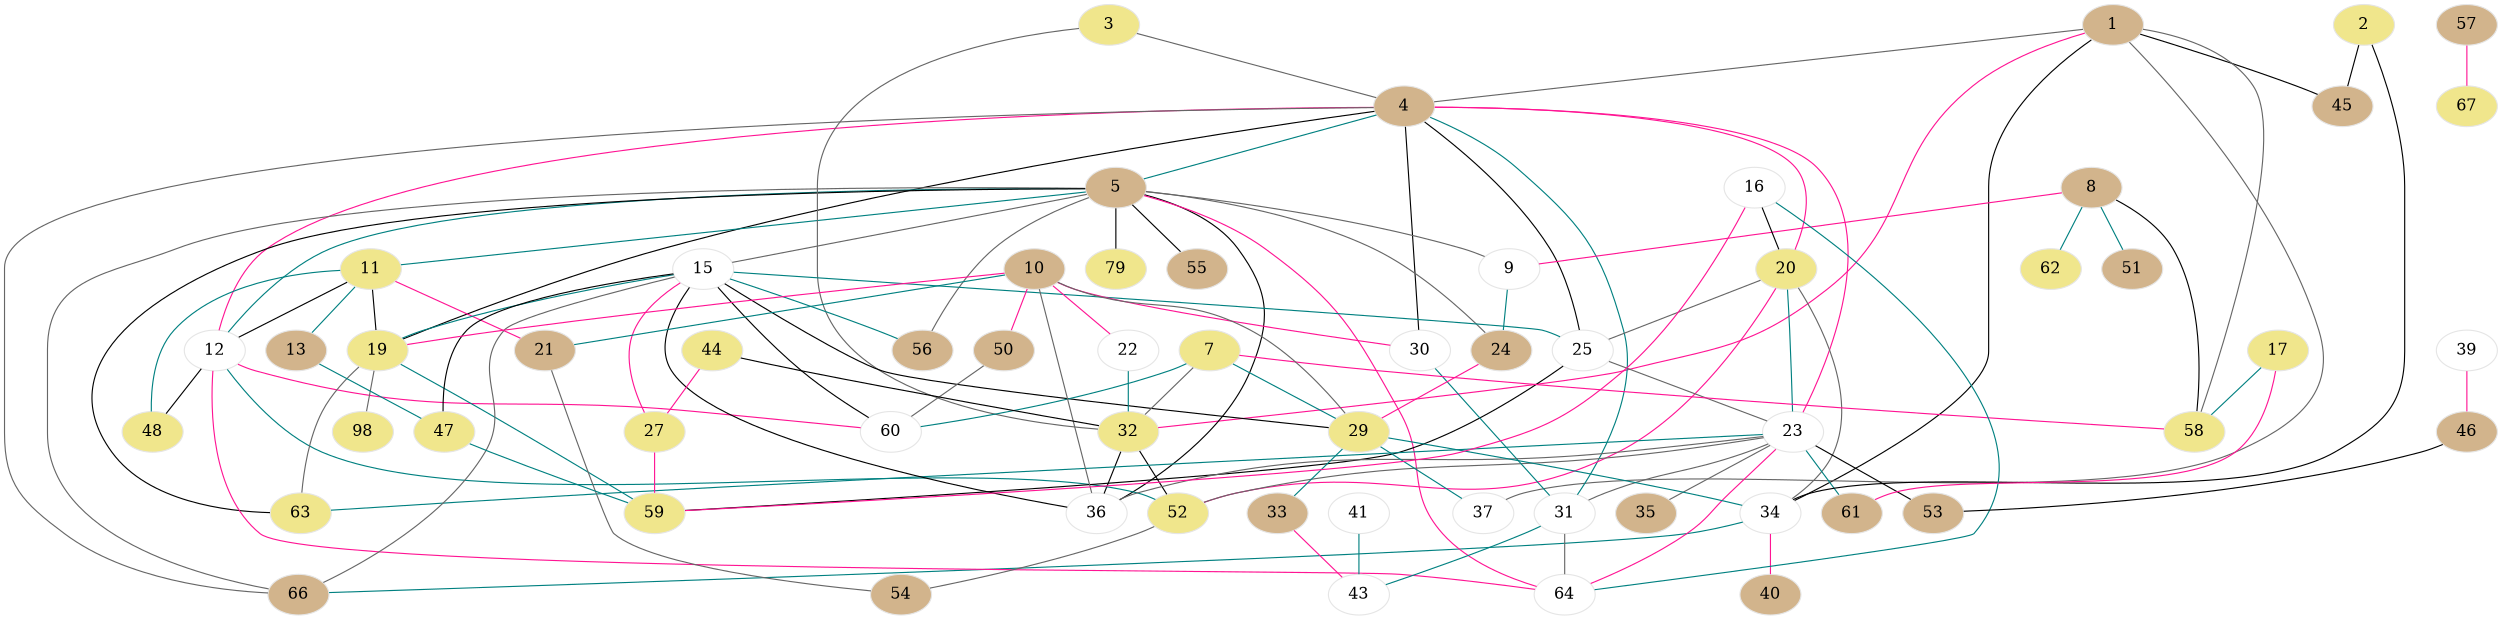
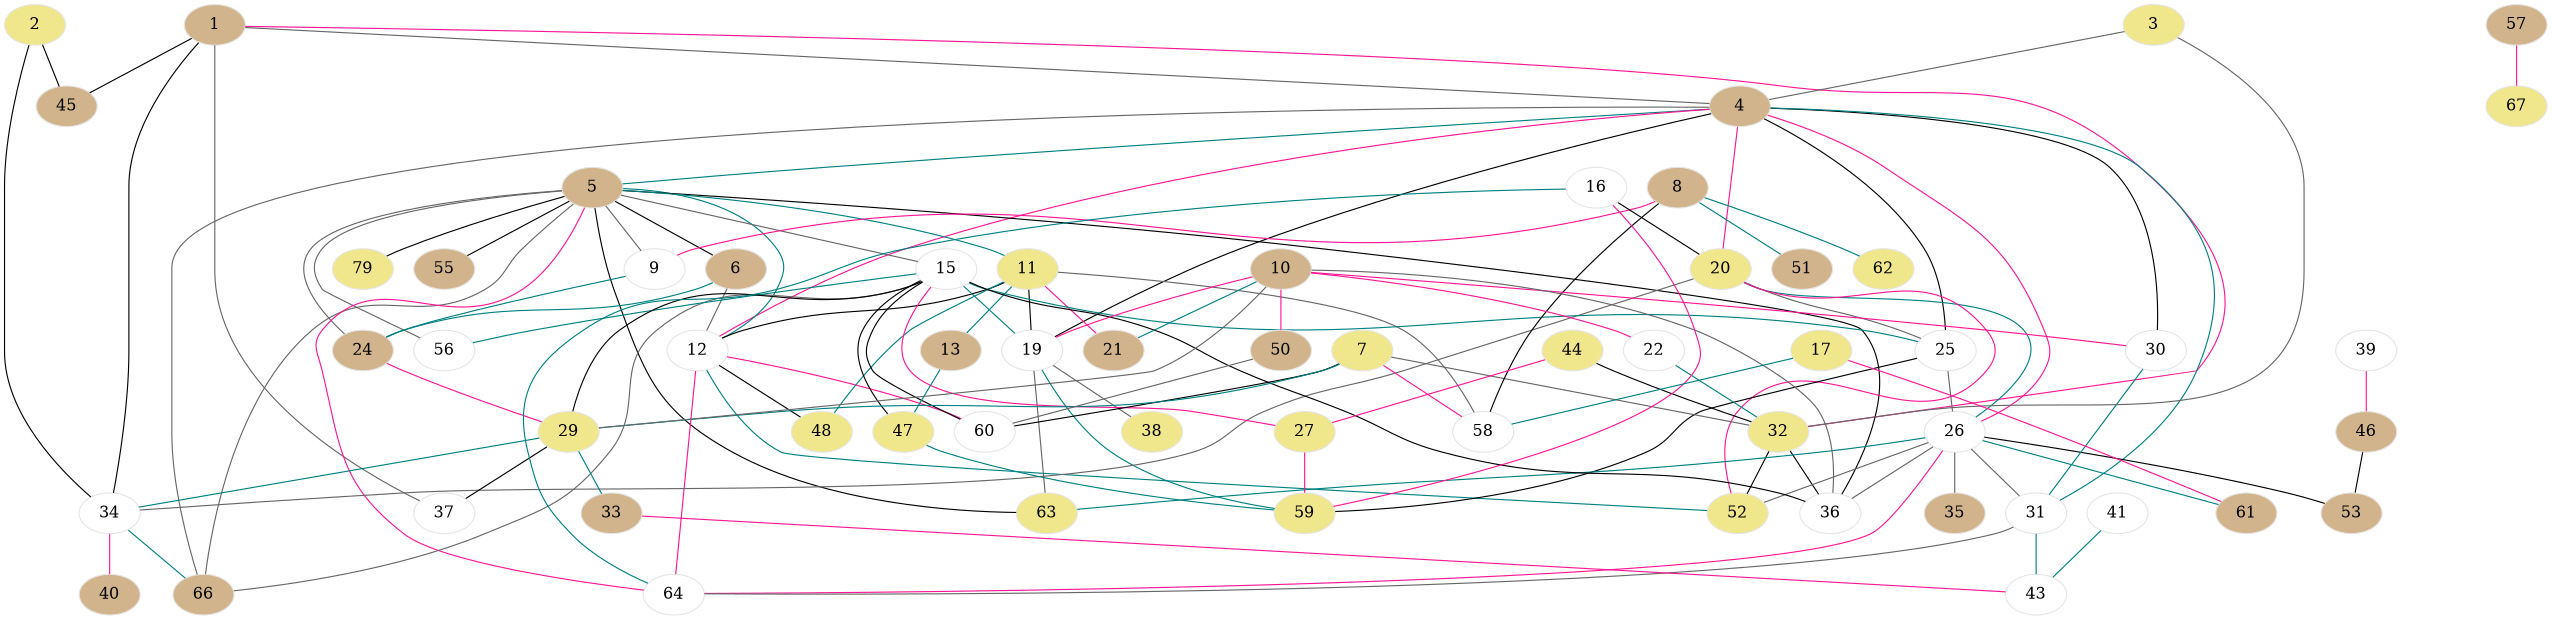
(2259, 188) -> (1299, 300)
none -> (736, 269)
(378, 350) -> (1032, 350)
(923, 350) -> (444, 350)
(1049, 403) -> (1178, 399)
(363, 432) -> (1152, 432)
(1793, 432) -> (1955, 432)
(2194, 432) -> (1483, 432)
(1425, 475) -> (506, 473)
(901, 595) -> none
